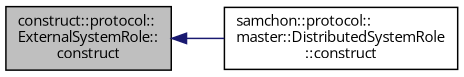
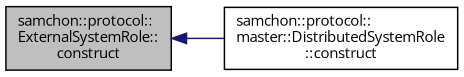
(89, 38) -> (89, 38)
